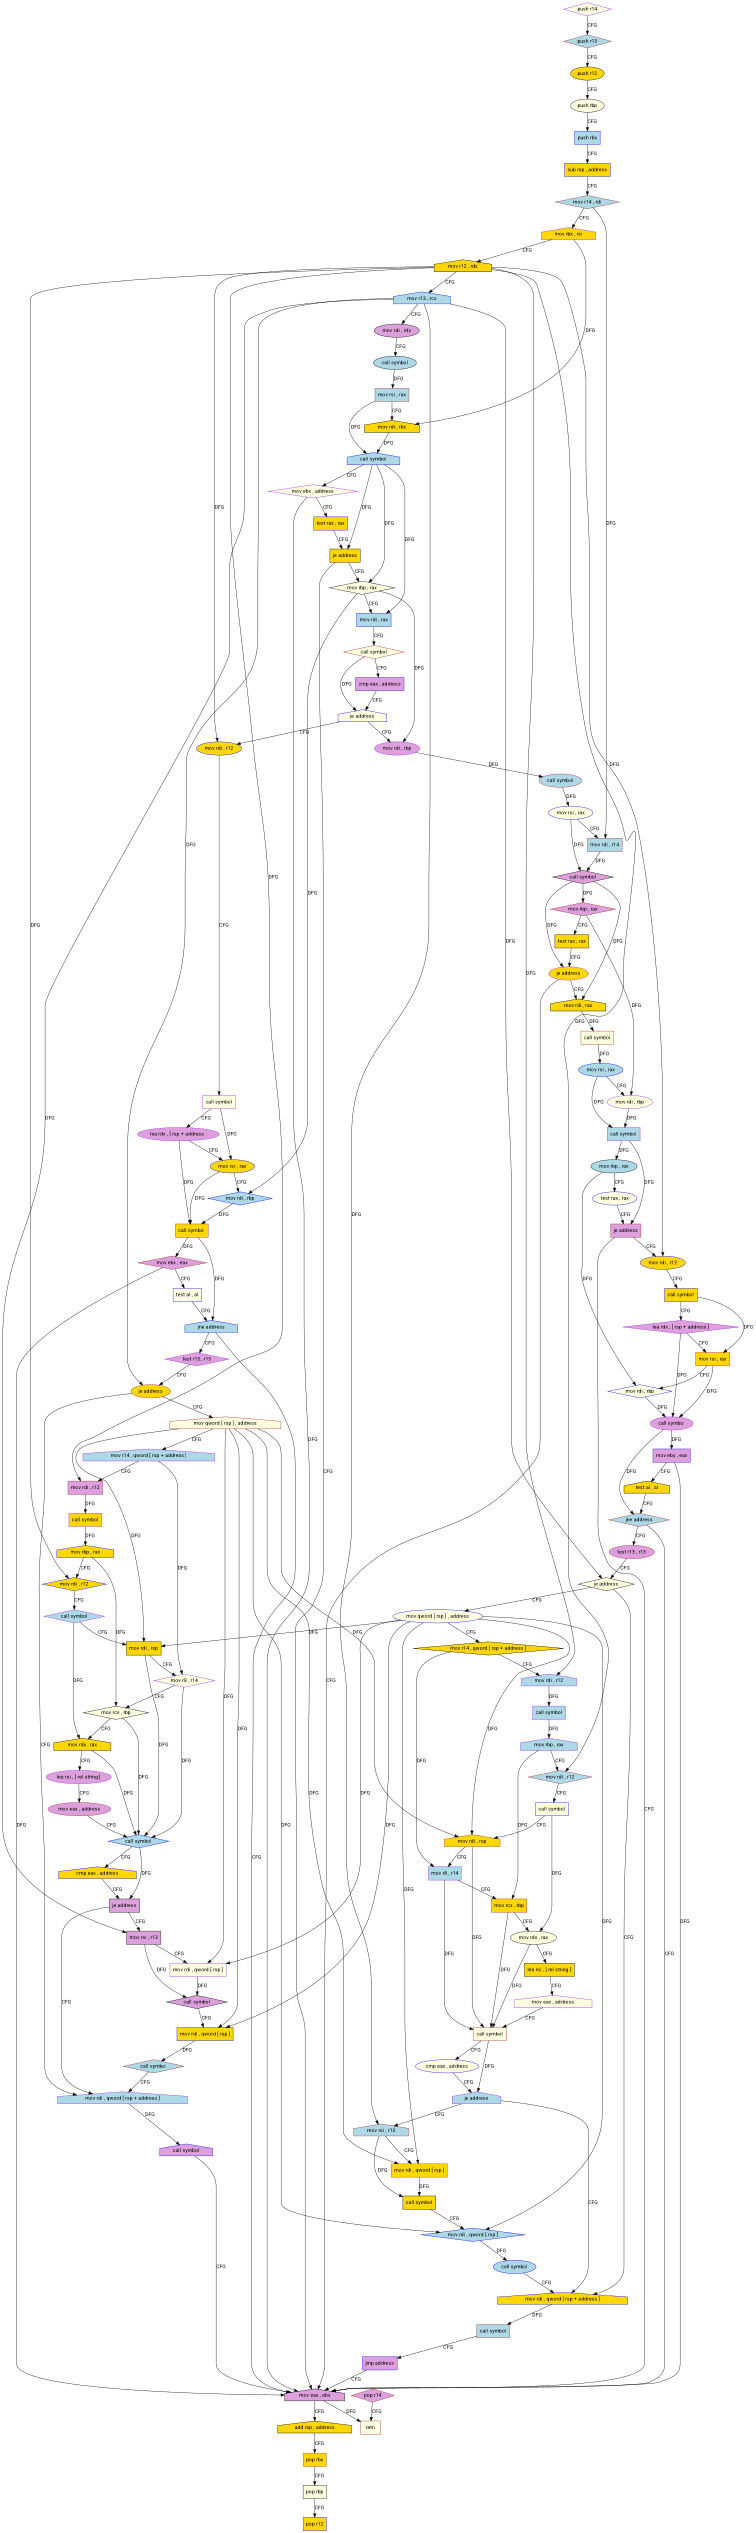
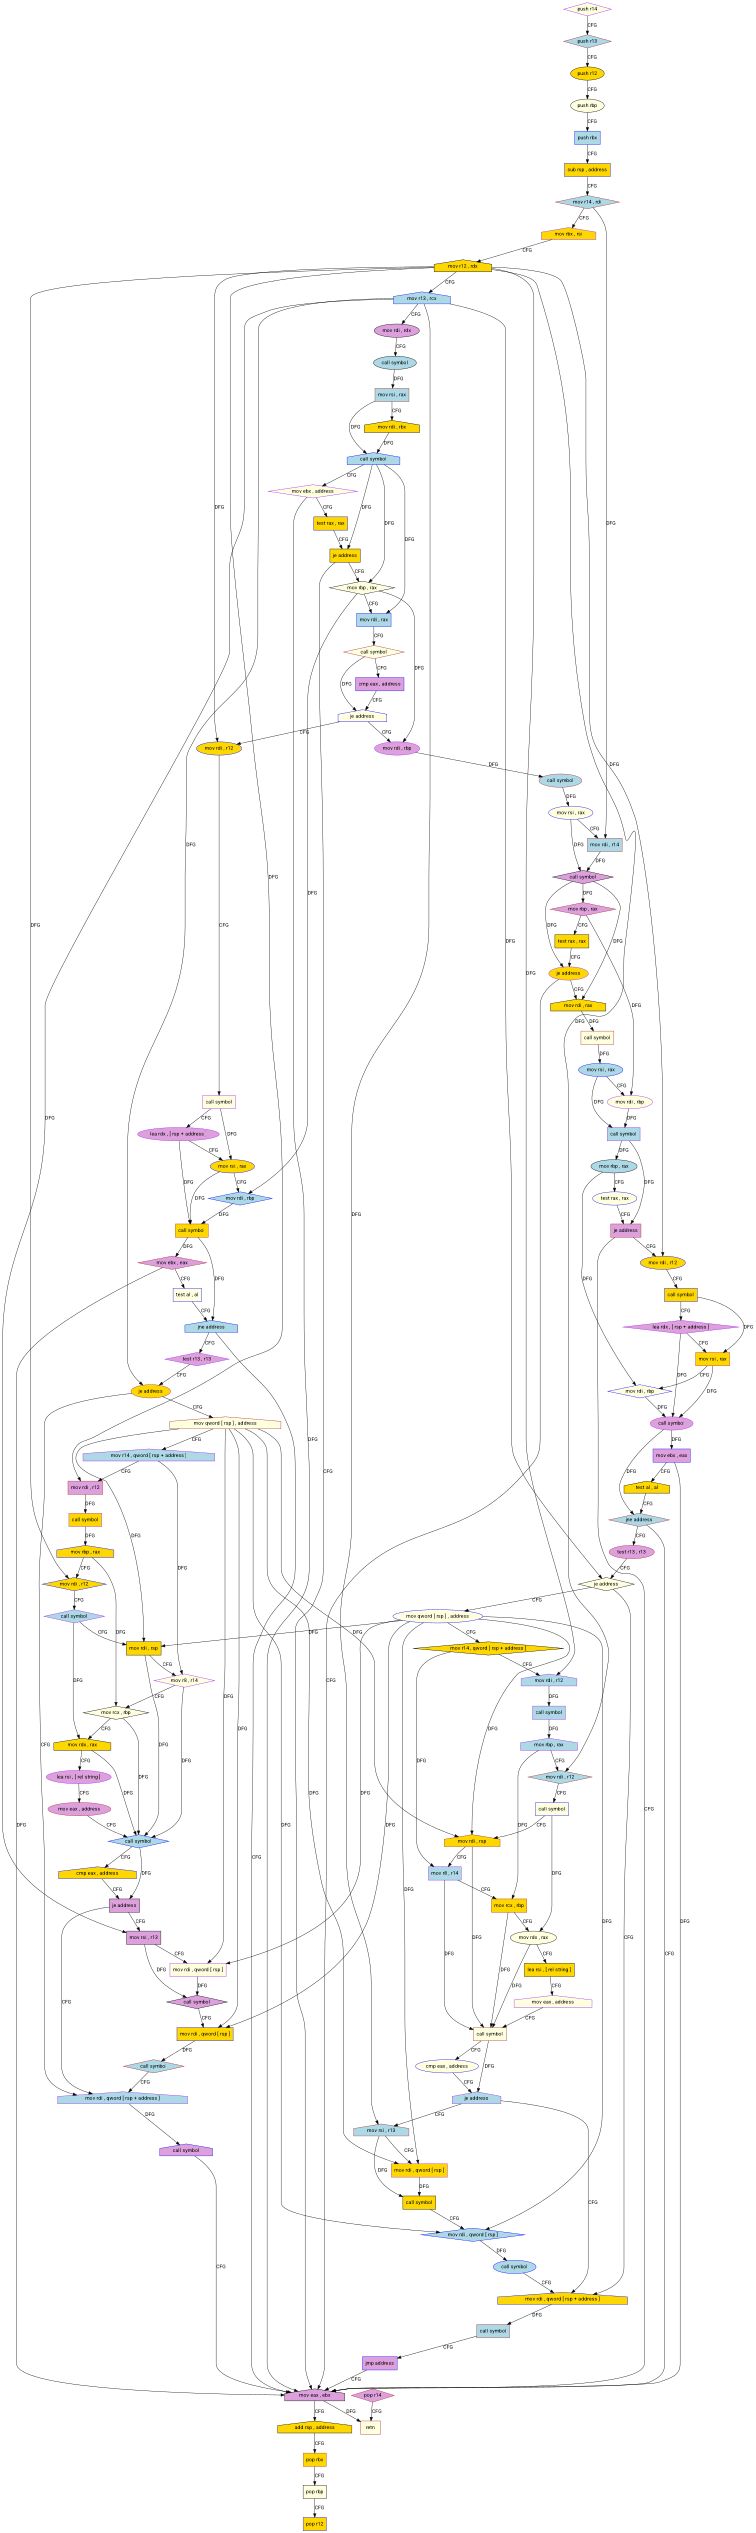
(555, 374) -> none
